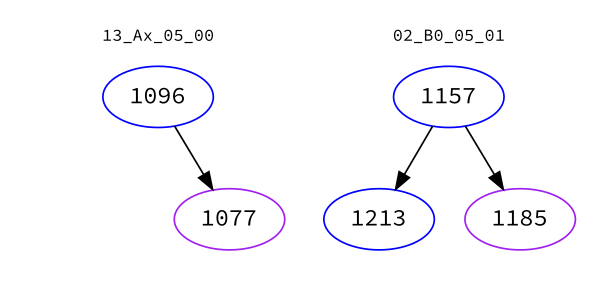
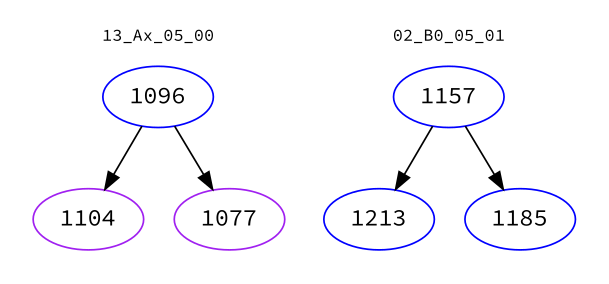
none -> (88, 219)
(520, 219) -> (520, 219)
